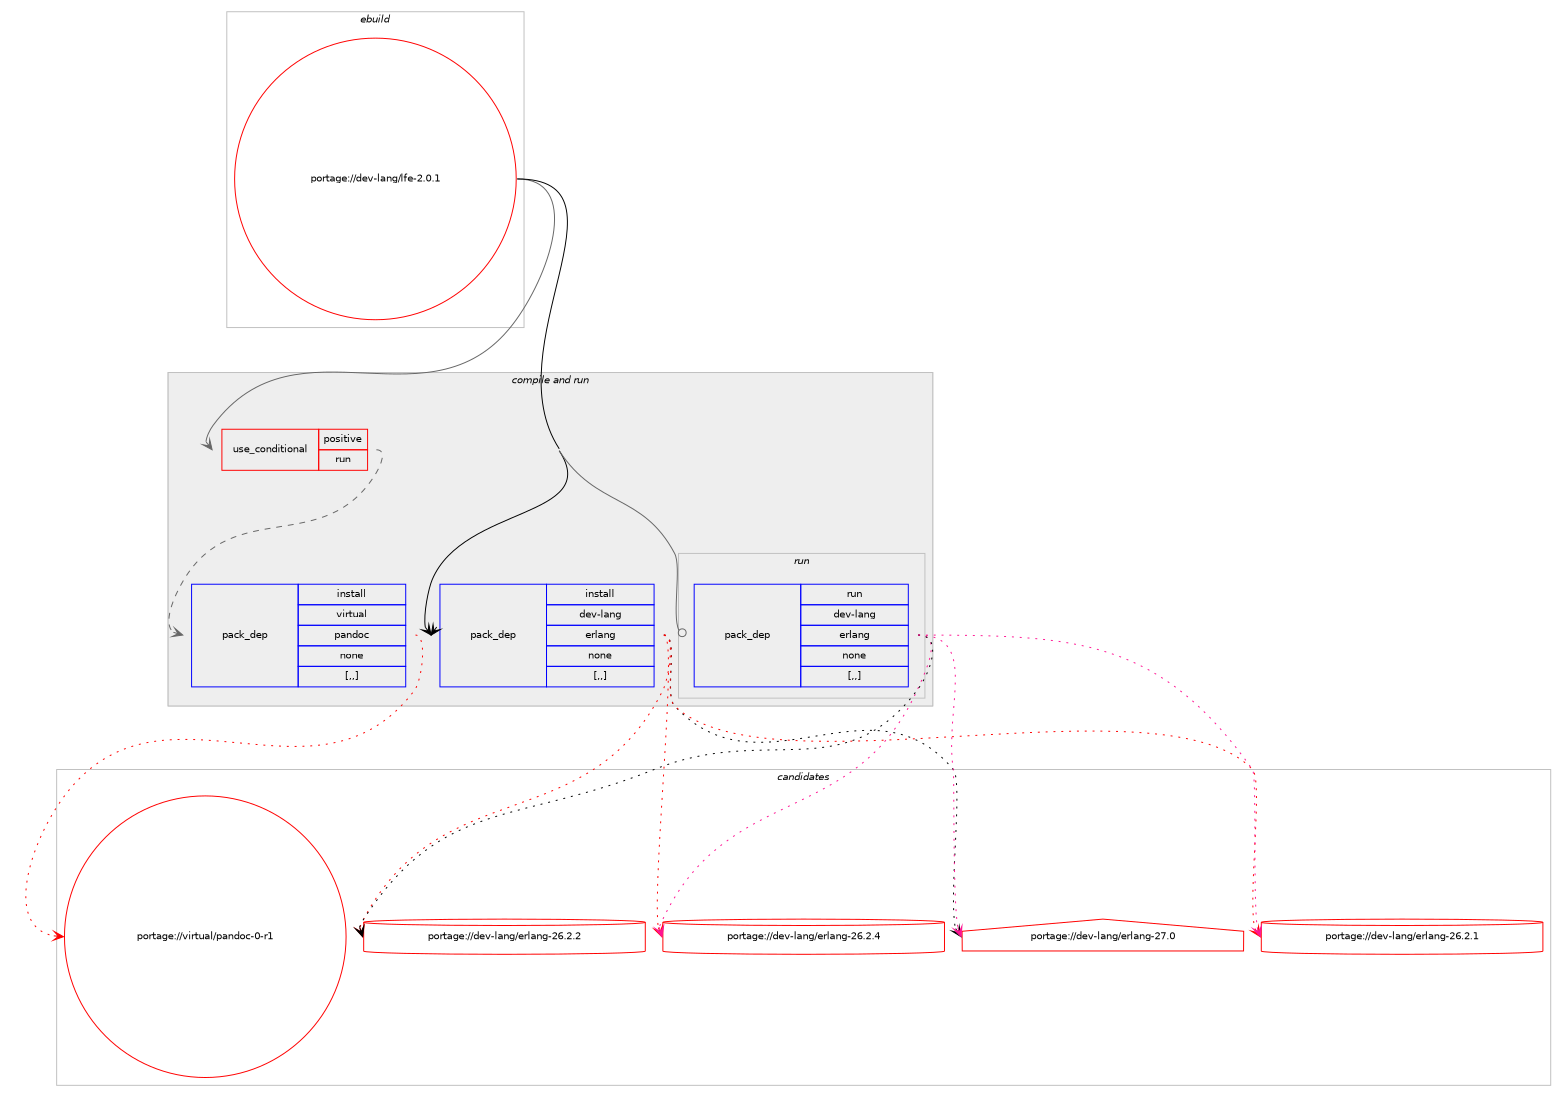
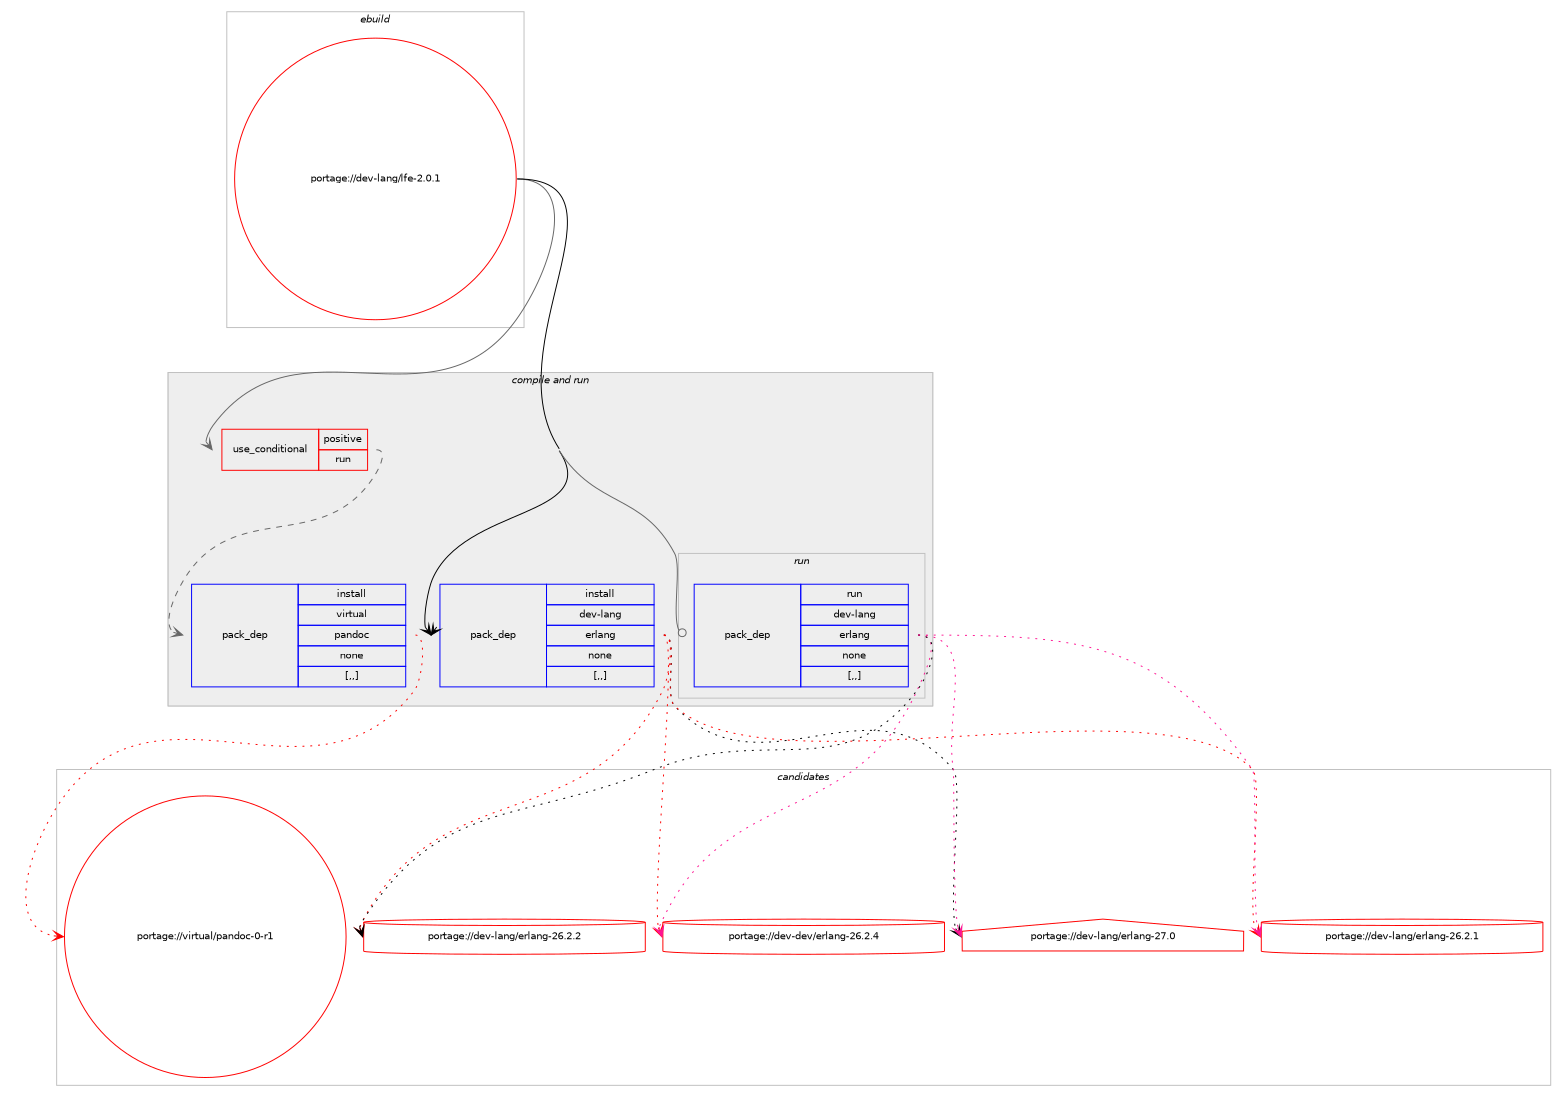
(804, 937) -> (804, 937)
